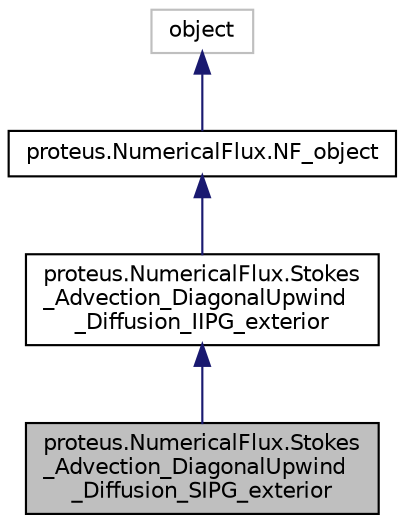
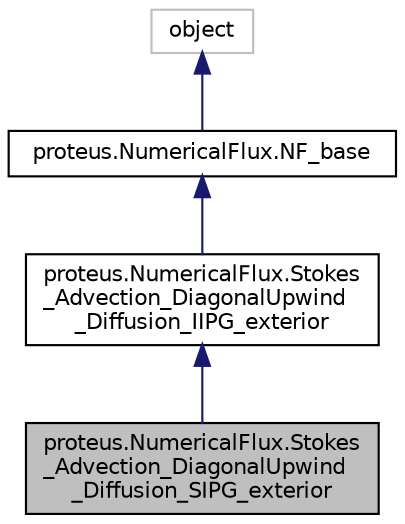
(202, 154) -> (202, 154)
